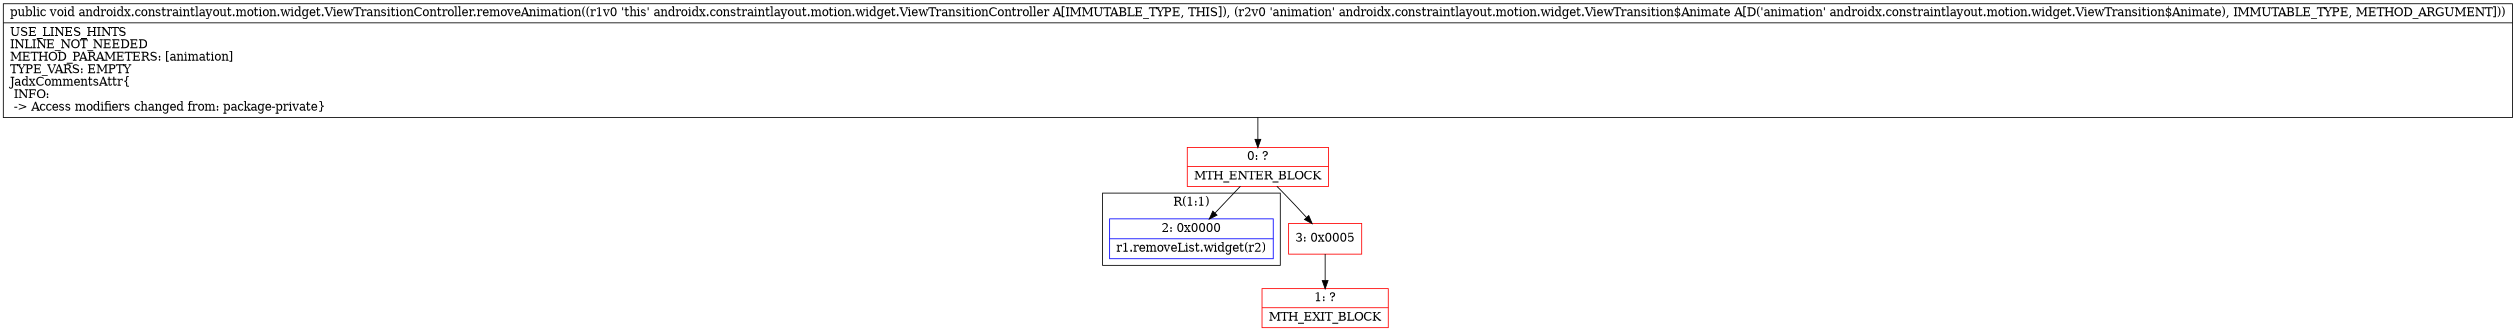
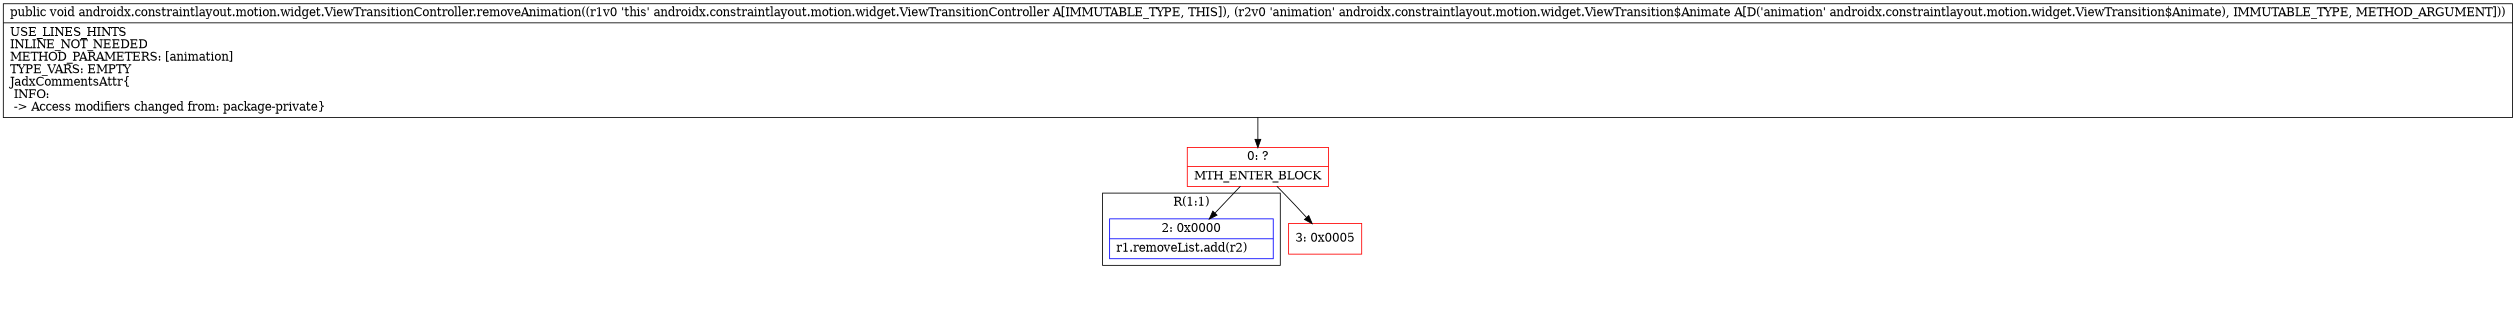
(1191, 248) -> (1182, 248)
(1325, 308) -> none
